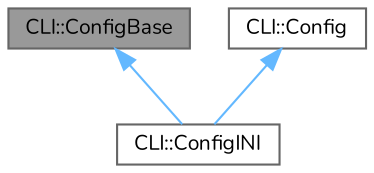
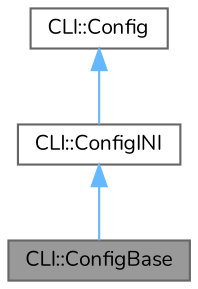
(156, 95) -> (99, 213)
